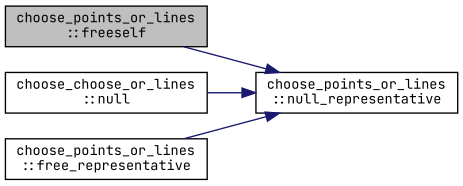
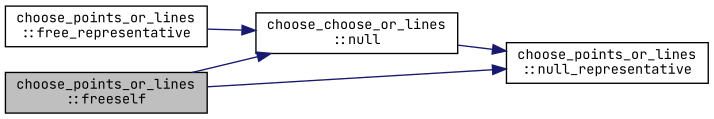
none -> (225, 65)
(225, 128) -> (225, 30)
